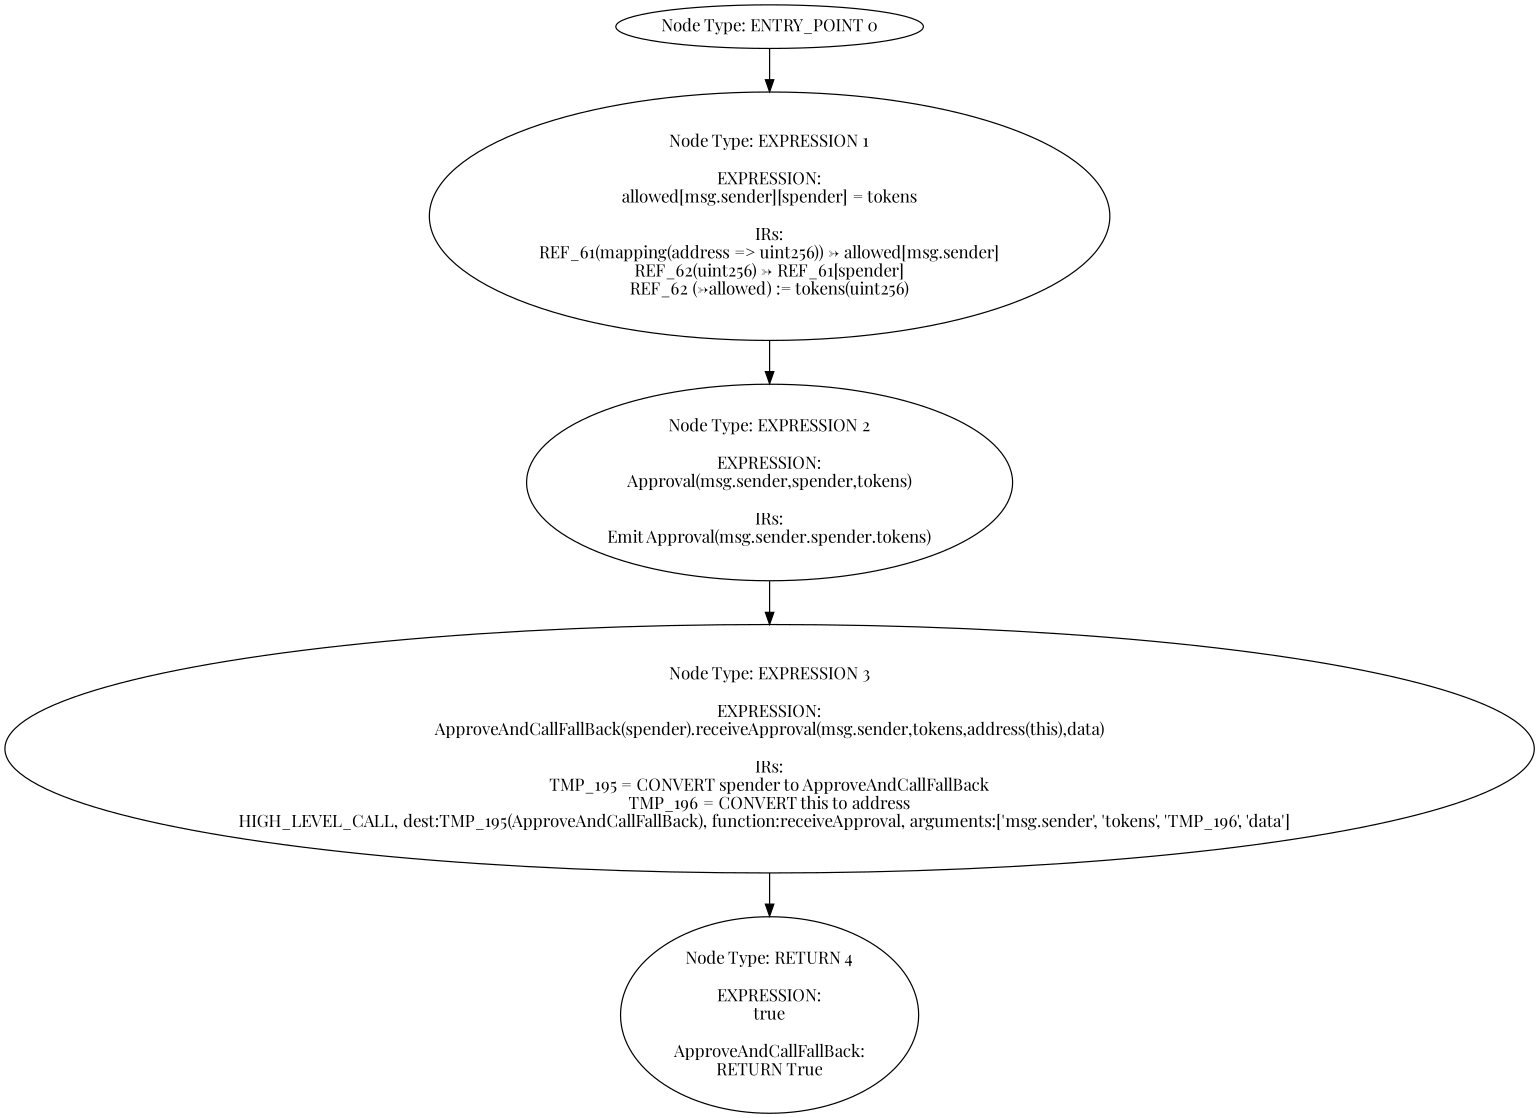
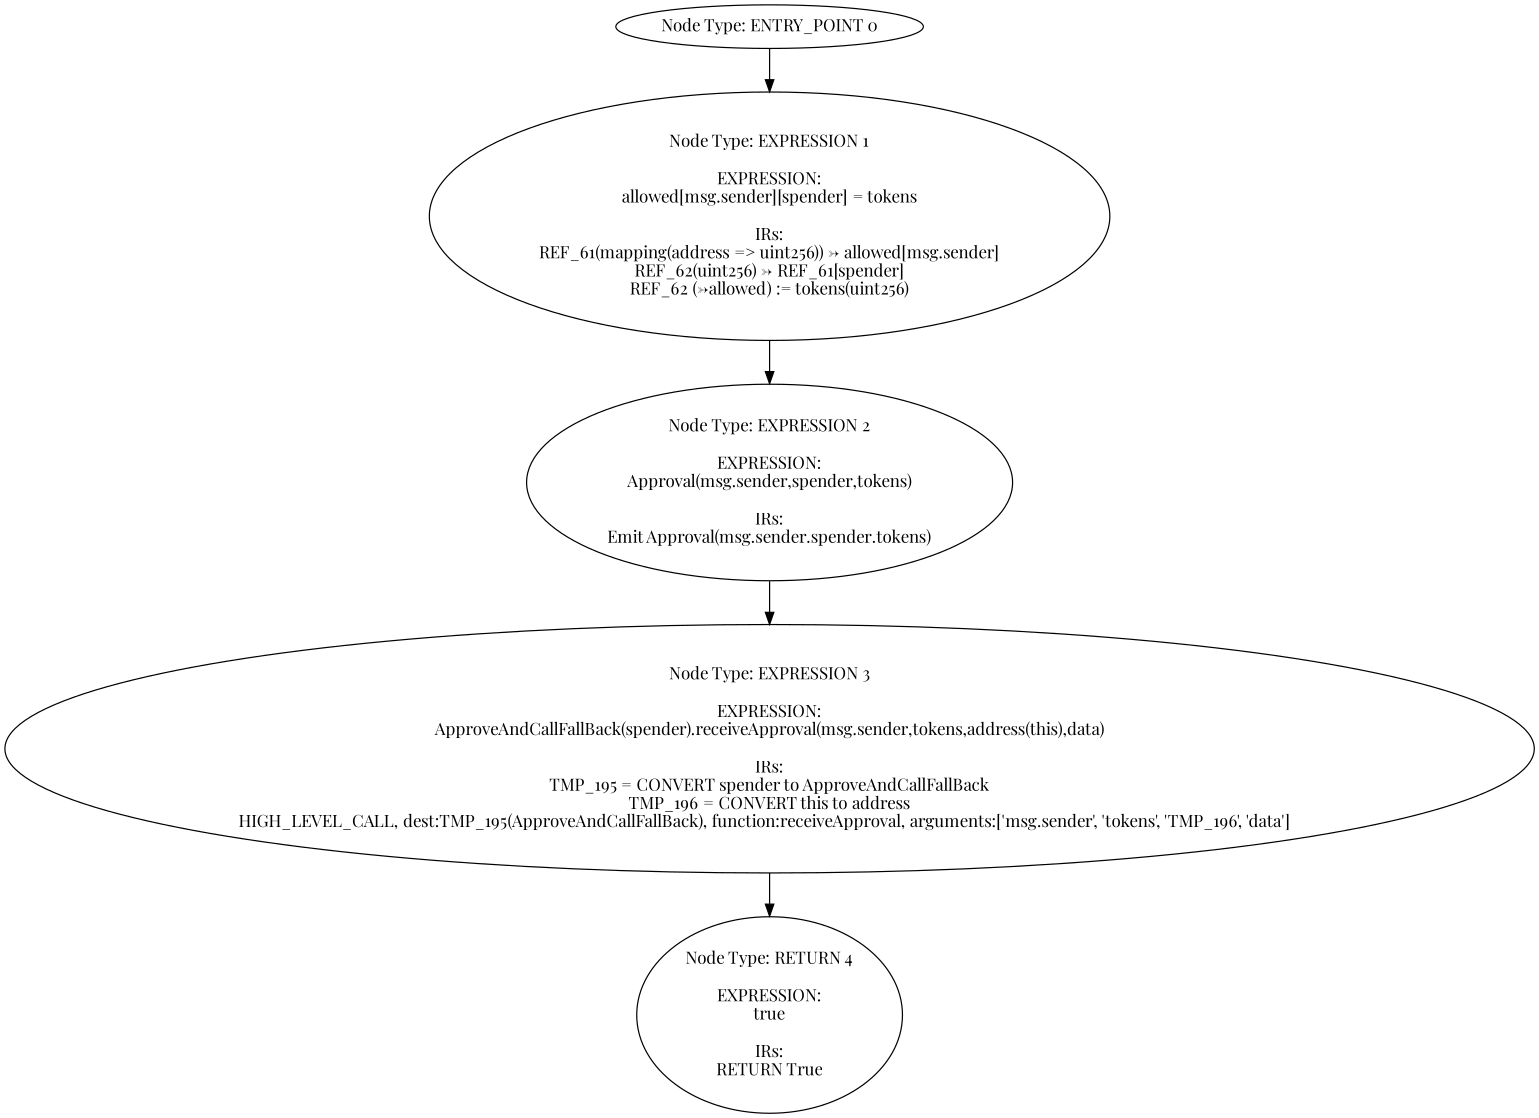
(770, 1015) -> (770, 1015)
